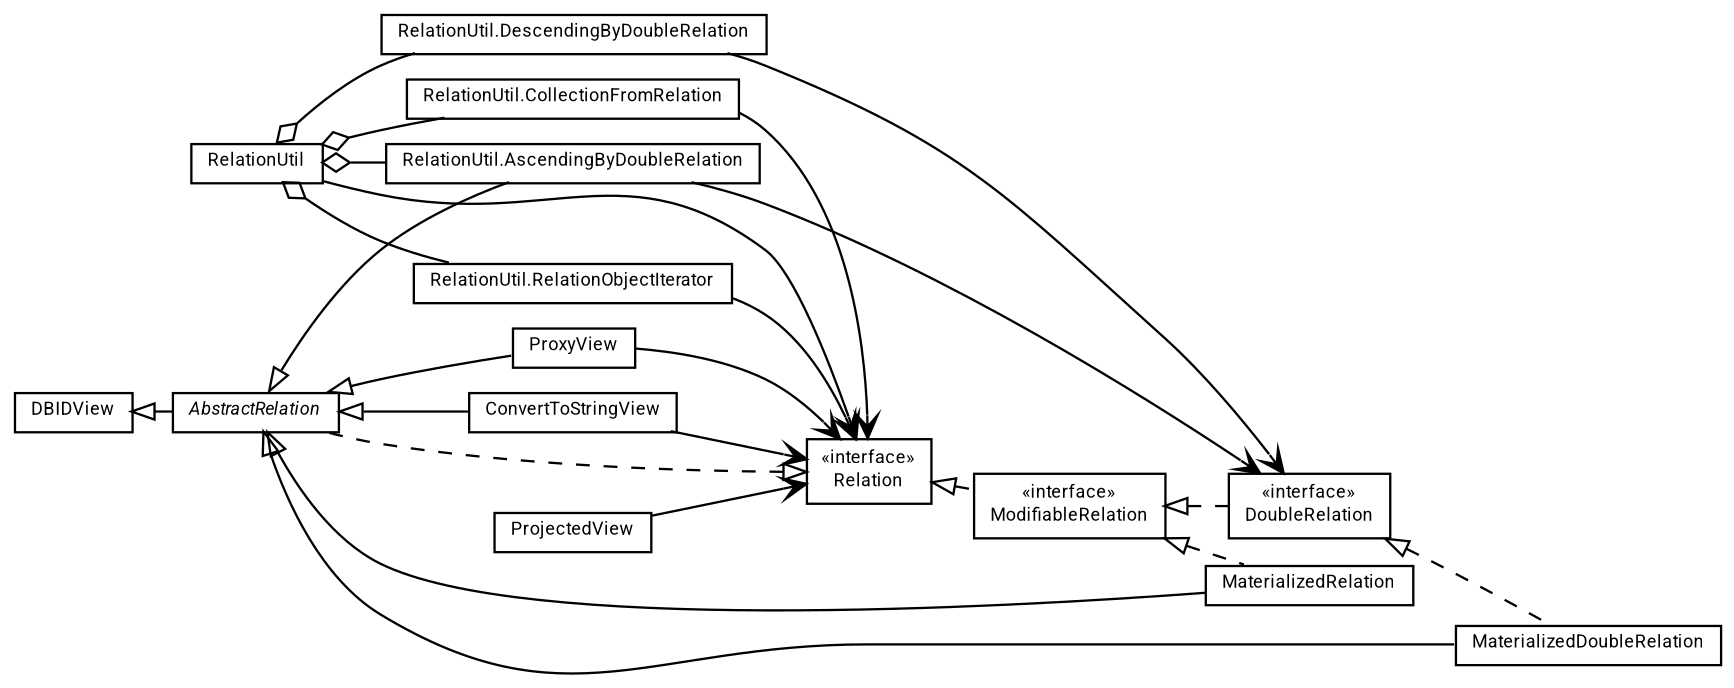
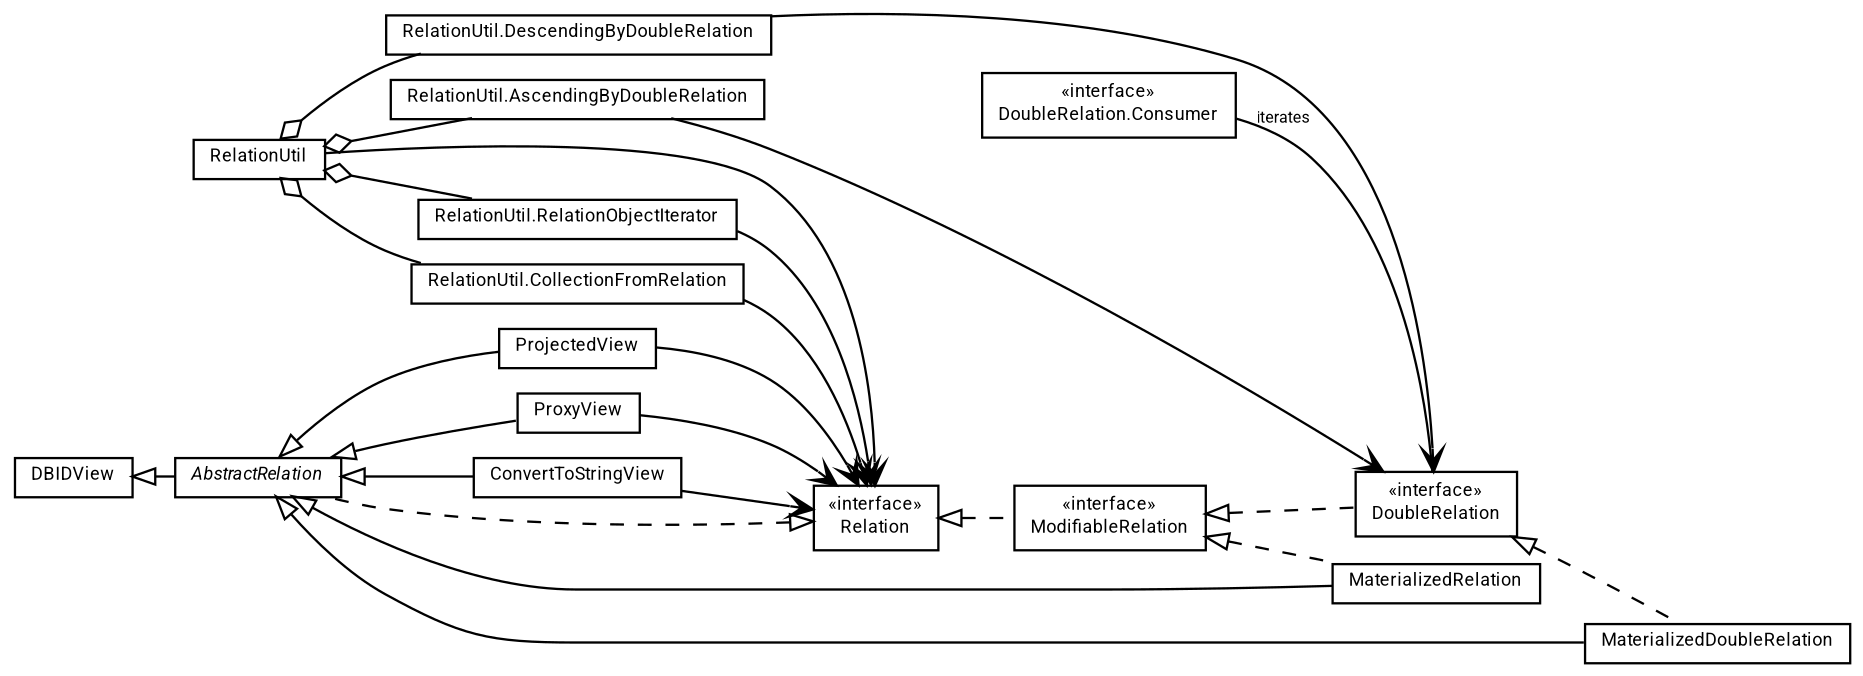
none -> (1109, 105)
(371, 258) -> (390, 378)
